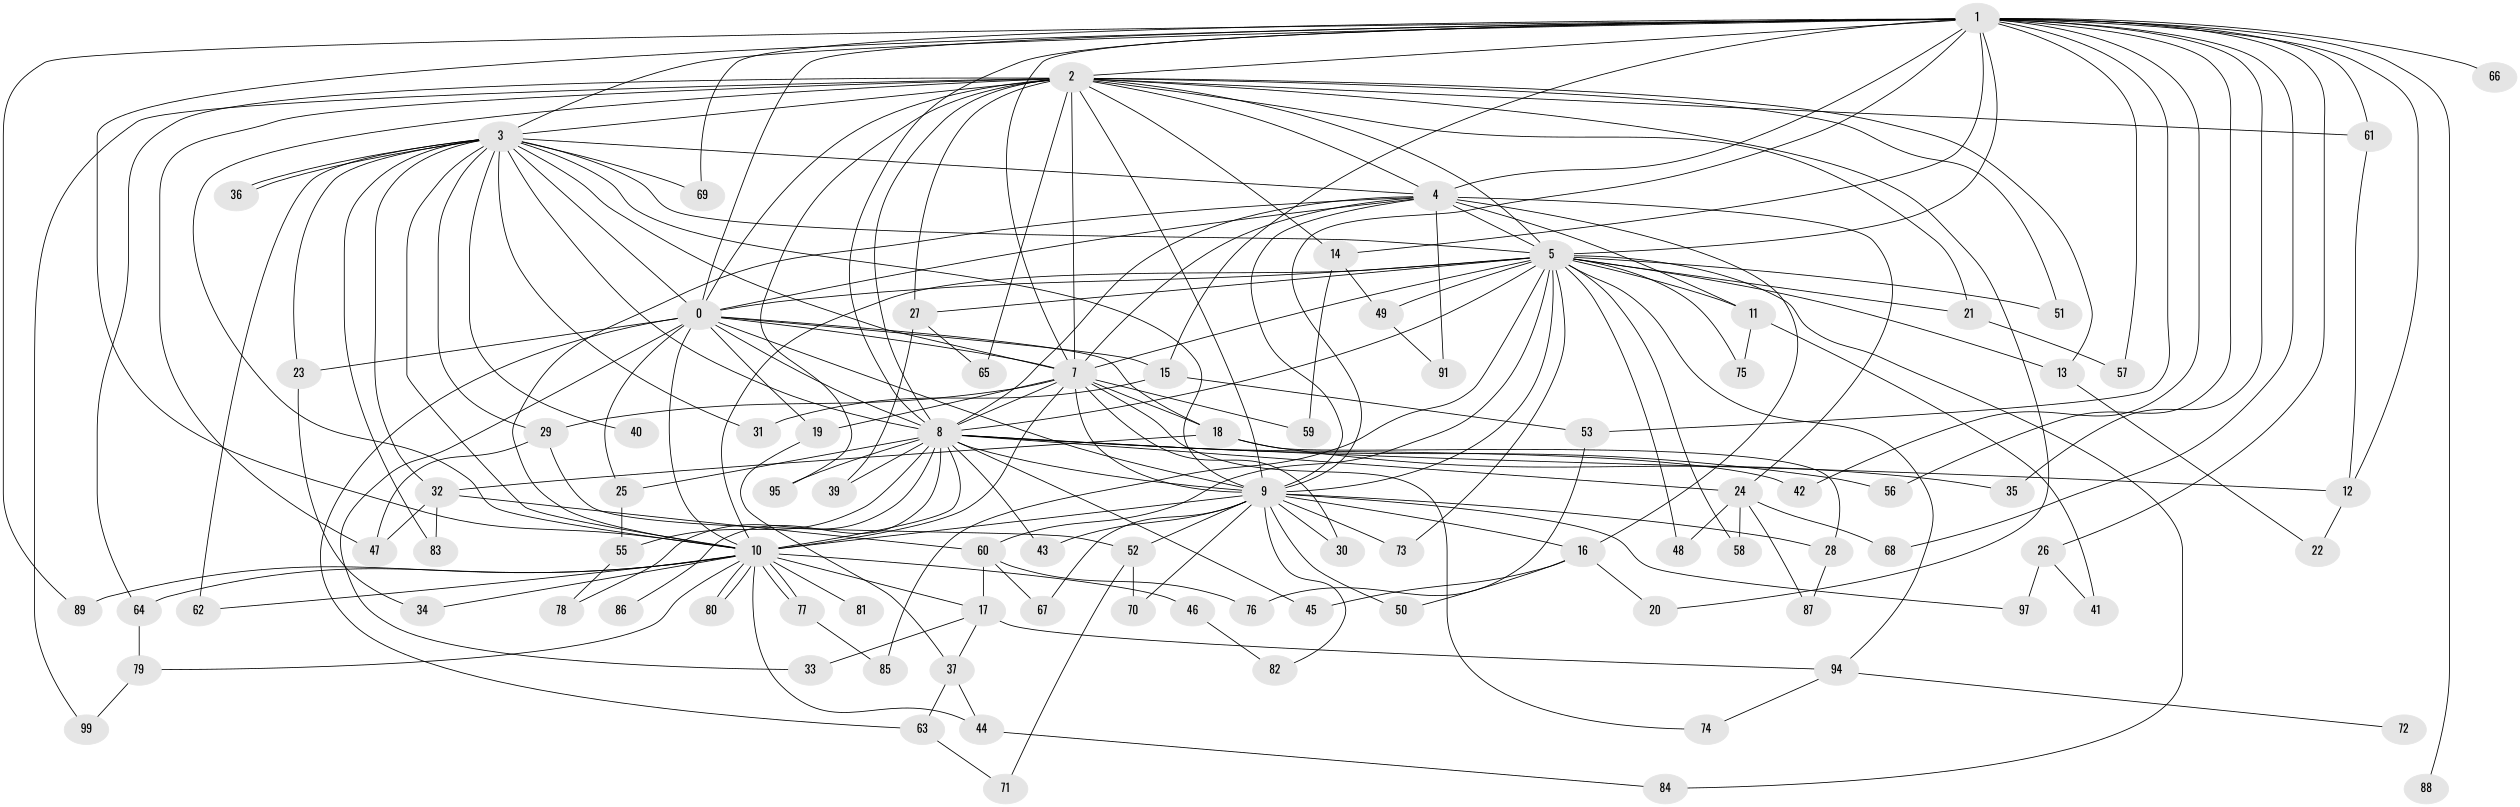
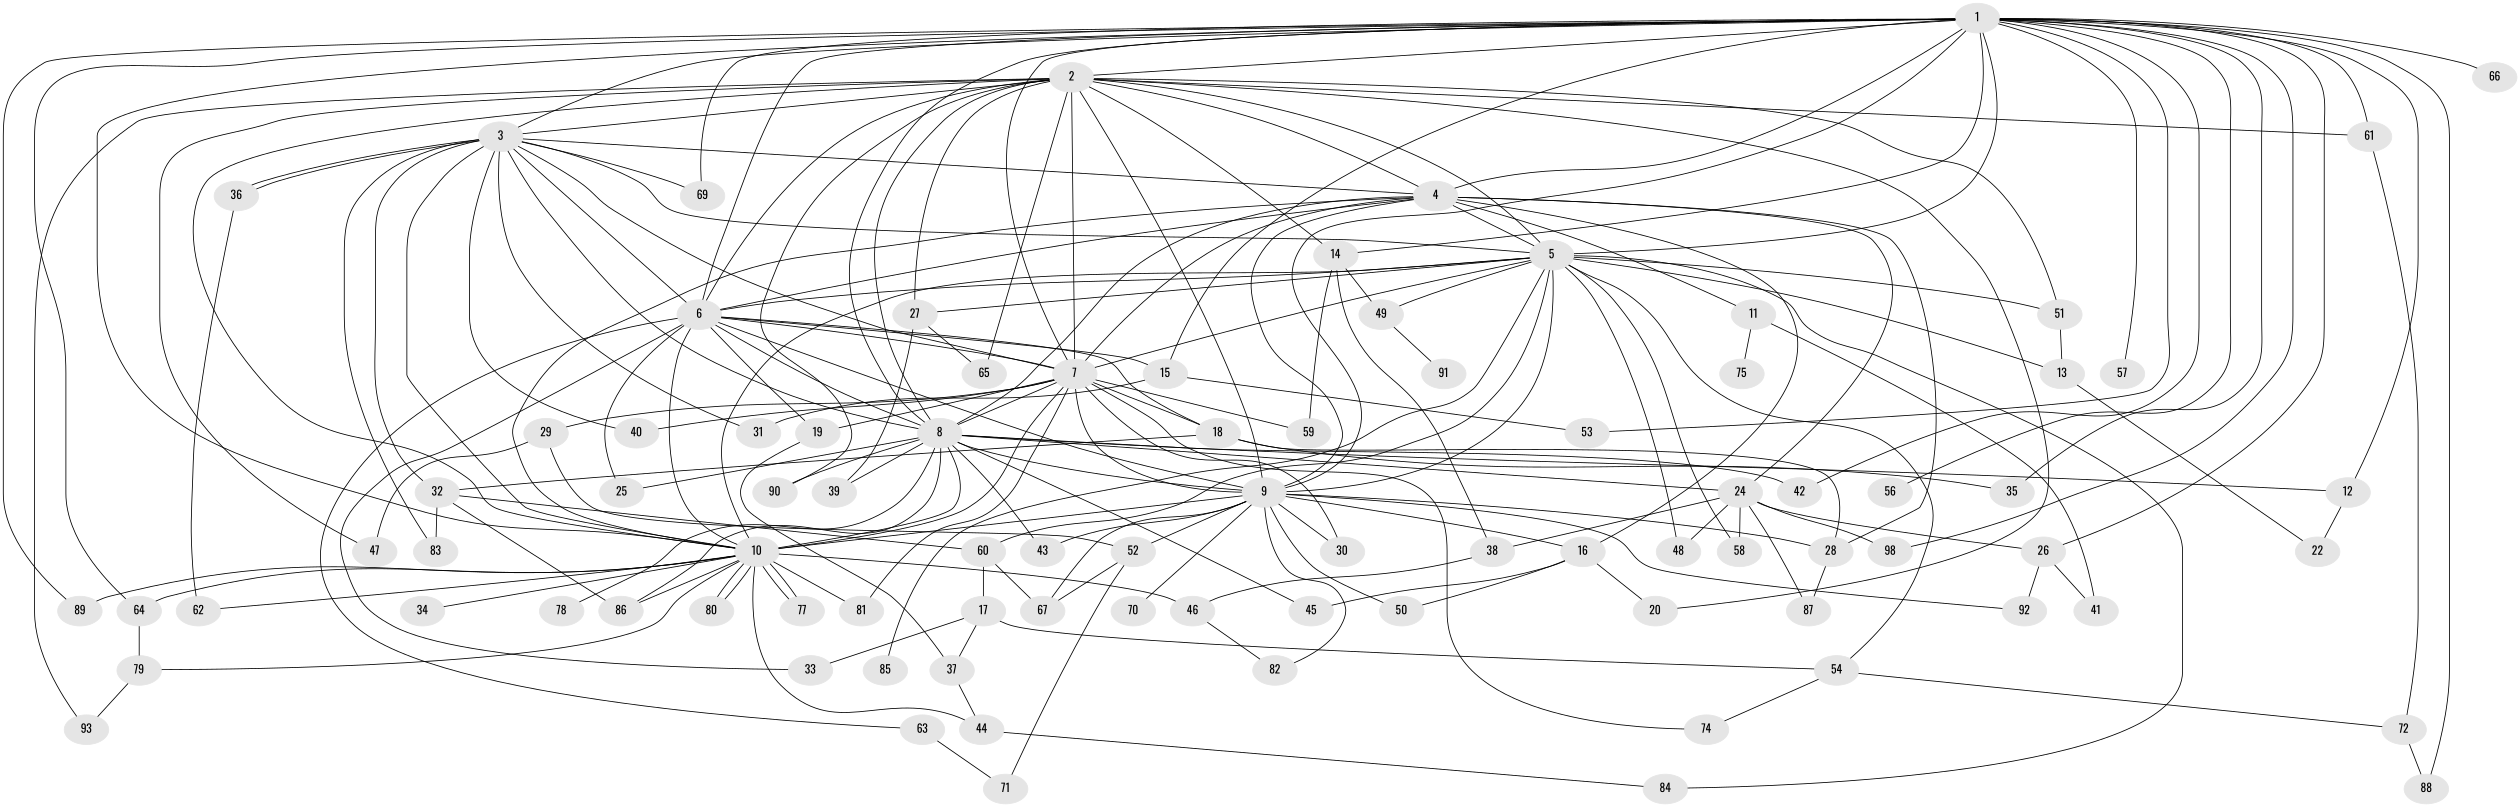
(359, 94) -> (609, 43)
(1724, 101) -> (2061, 344)
(957, 275) -> none
(1440, 285) -> (1873, 232)
(1679, 287) -> none
(1677, 293) -> none
(257, 298) -> (199, 402)
(438, 303) -> none
(2356, 314) -> (2418, 431)
(699, 315) -> (699, 315)
(1969, 315) -> none
(299, 374) -> none
(1258, 377) -> none
none -> (787, 412)
(1417, 454) -> none
(775, 493) -> (775, 493)
none -> (988, 513)
(406, 522) -> (529, 552)
none -> (1888, 530)
(622, 552) -> none
(1402, 552) -> none
none -> (1492, 552)
(1890, 552) -> (1890, 552)
(1133, 576) -> (1094, 578)
(884, 585) -> (689, 581)
(1252, 611) -> none
(2024, 611) -> (2024, 611)
(844, 641) -> none
(1837, 670) -> (1837, 670)
(937, 700) -> none
(86, 730) -> (86, 730)
none -> (2415, 759)
